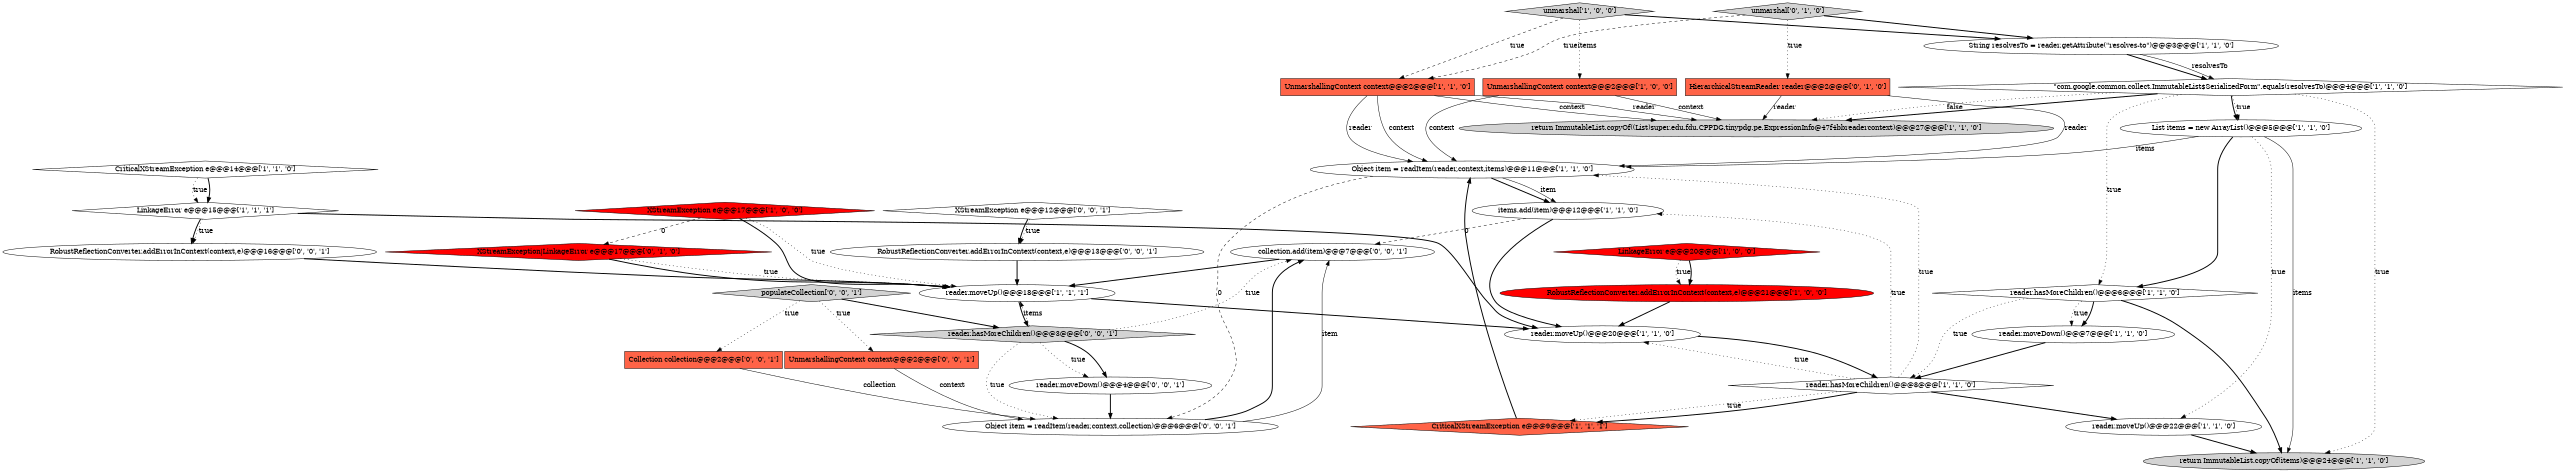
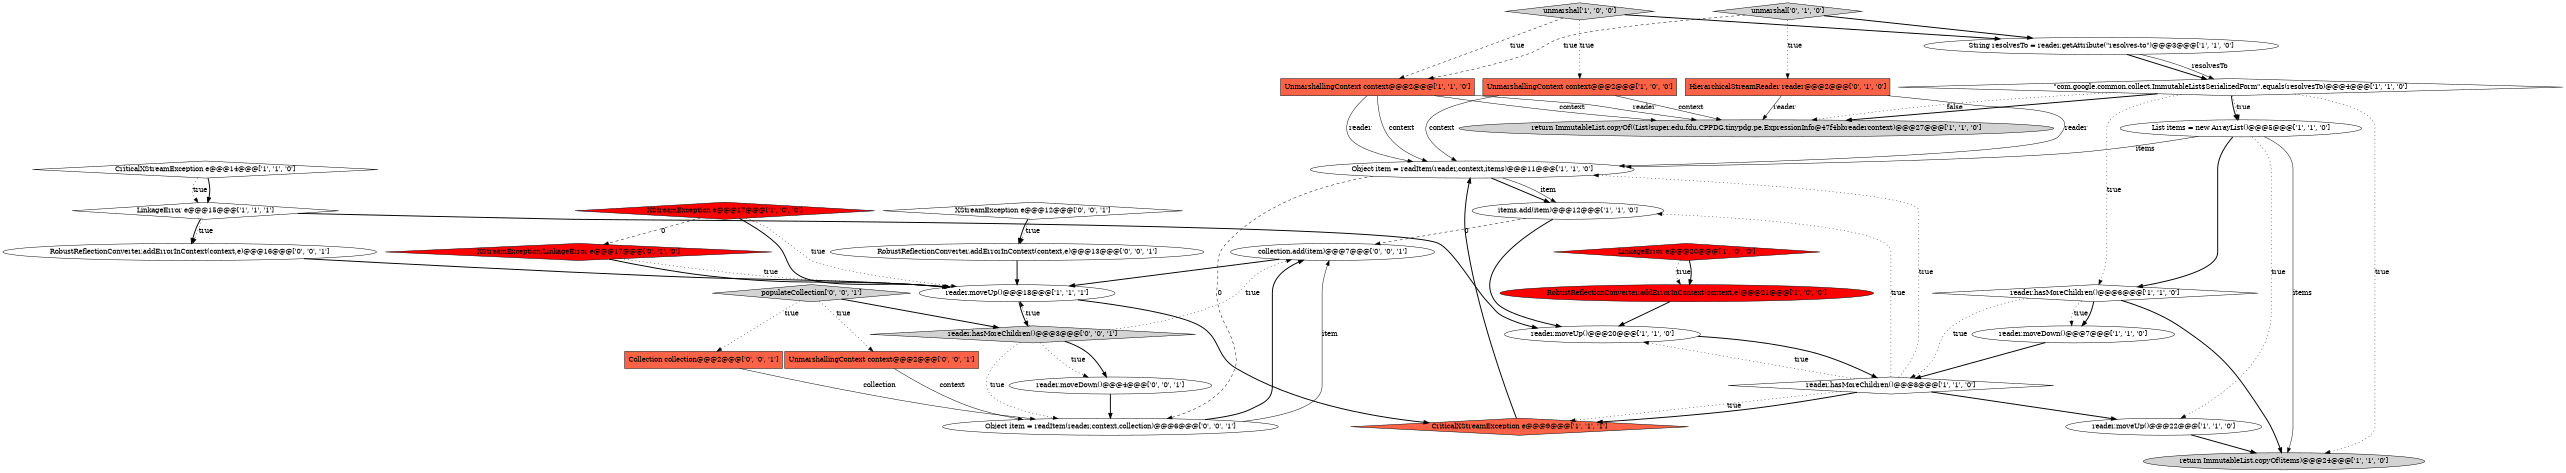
(1587, 46) -> (1587, 46)
(1033, 314) -> (1033, 314)
(1307, 314) -> (1243, 372)
